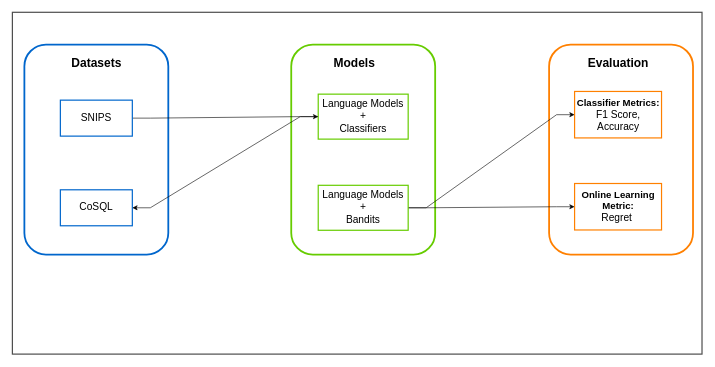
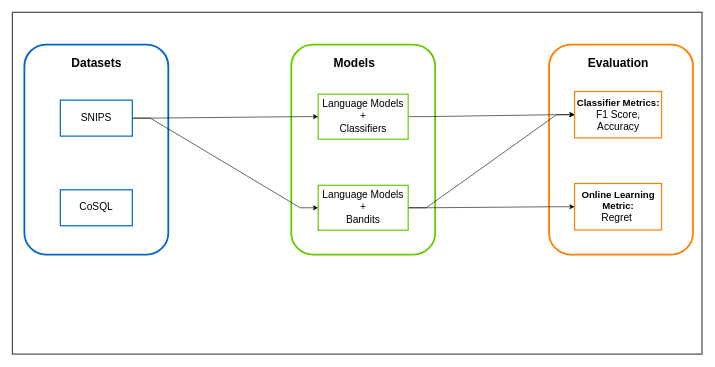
(223, 164) -> (480, 116)
none -> (227, 164)
